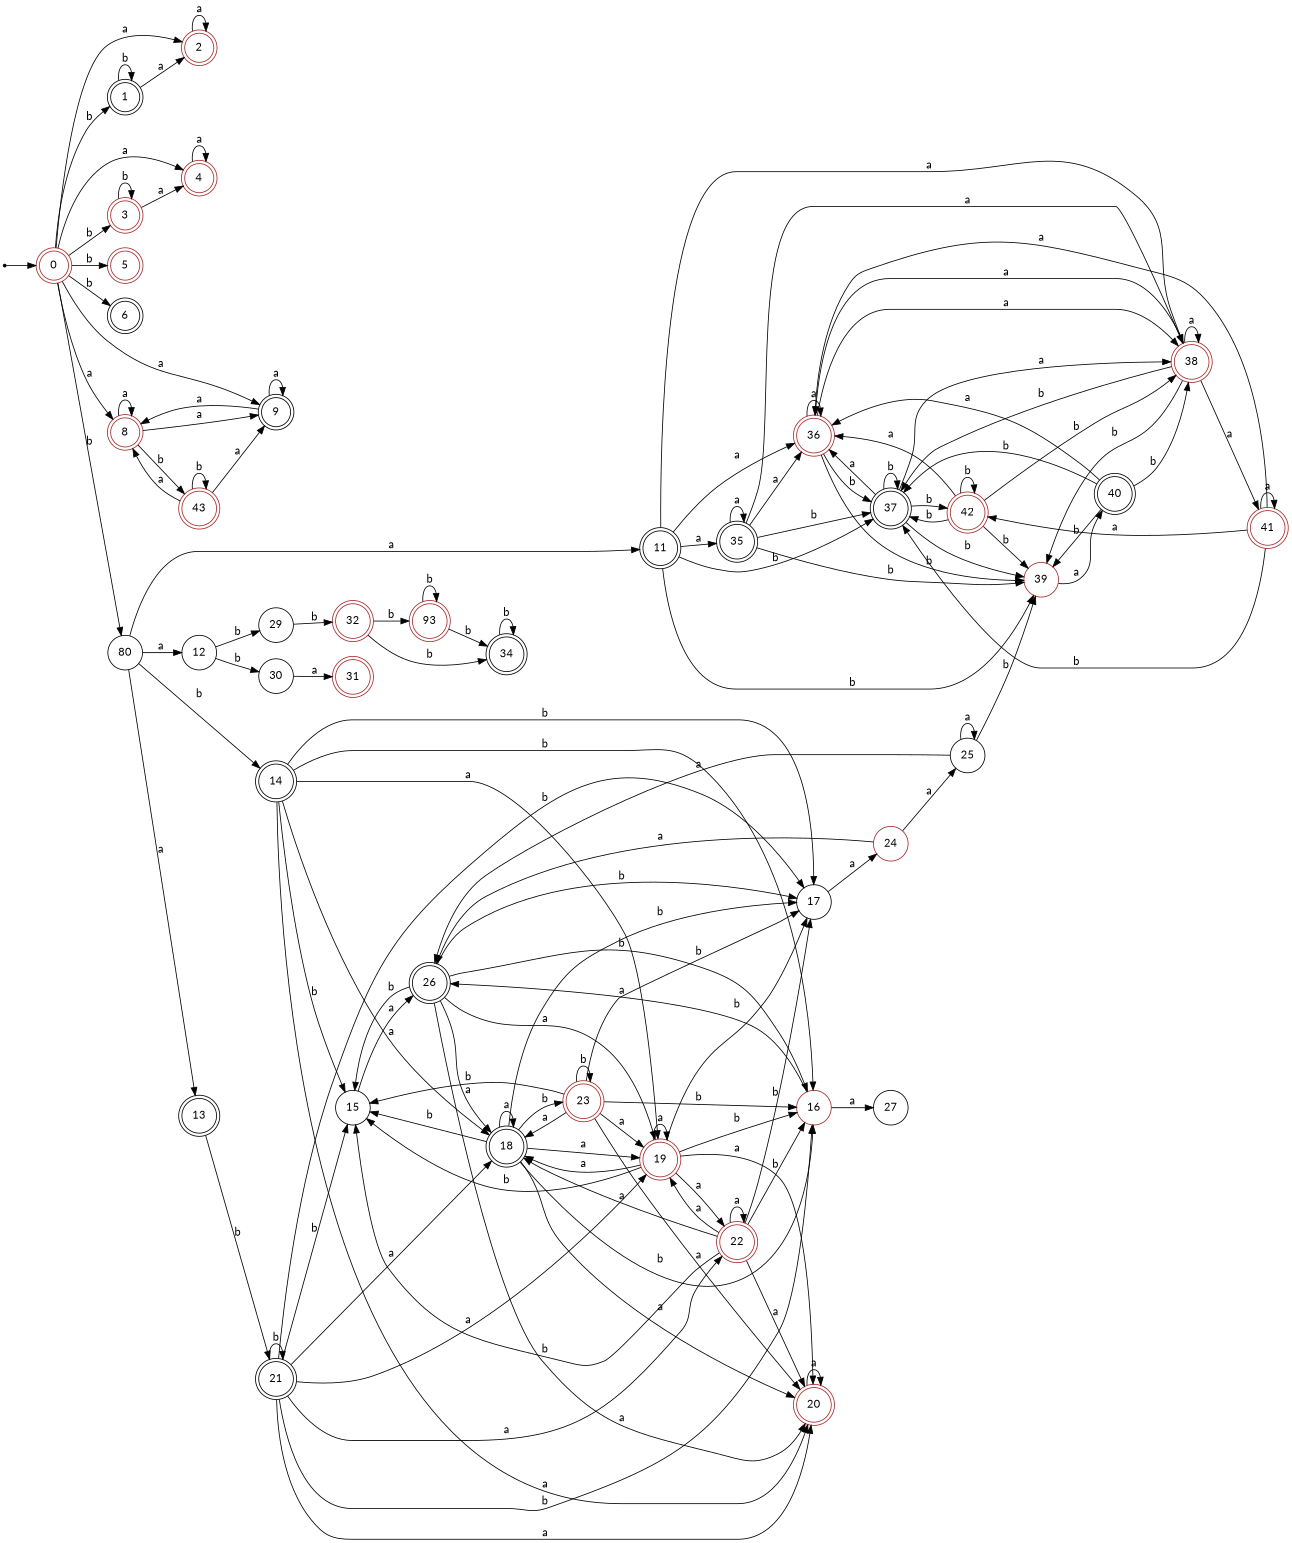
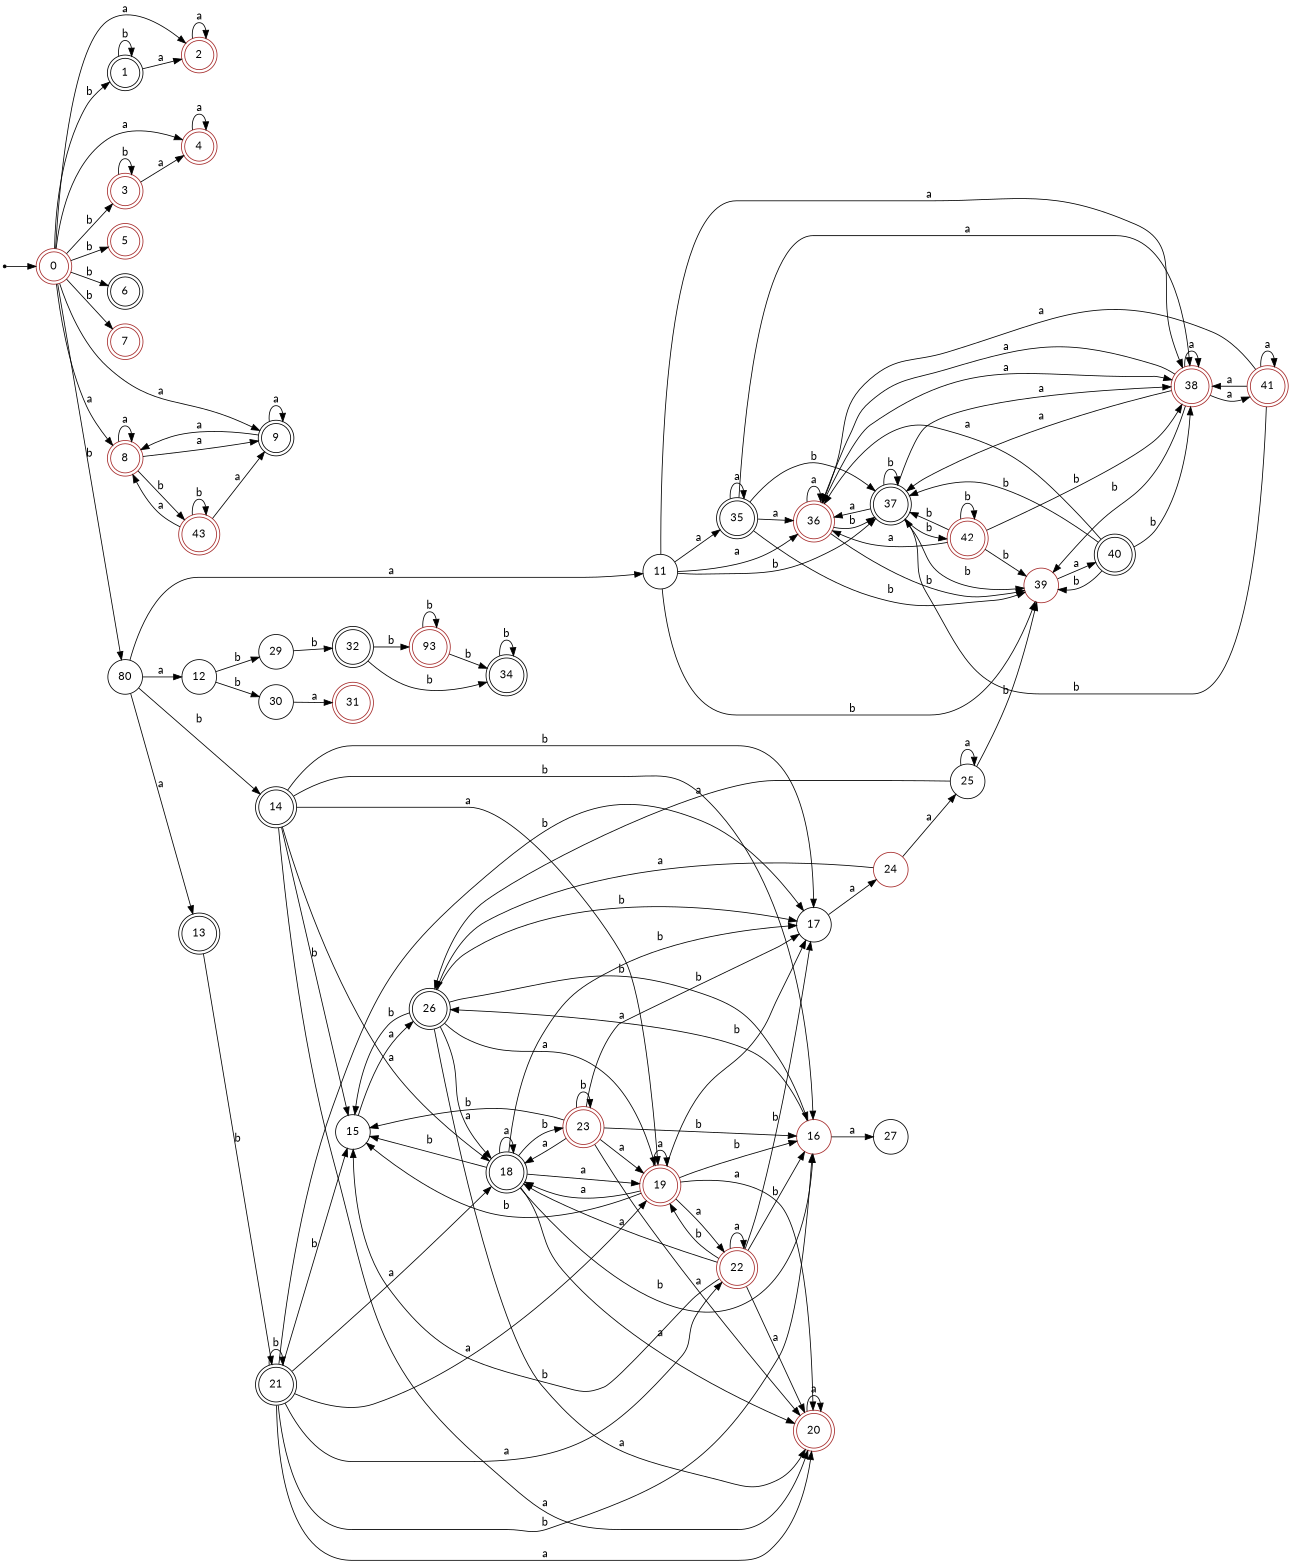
none -> (125, 342)
(1041, 394) -> (1041, 417)
(1121, 535) -> (1234, 386)
(660, 548) -> (660, 572)
(353, 621) -> (353, 647)
(699, 1209) -> (699, 1234)
